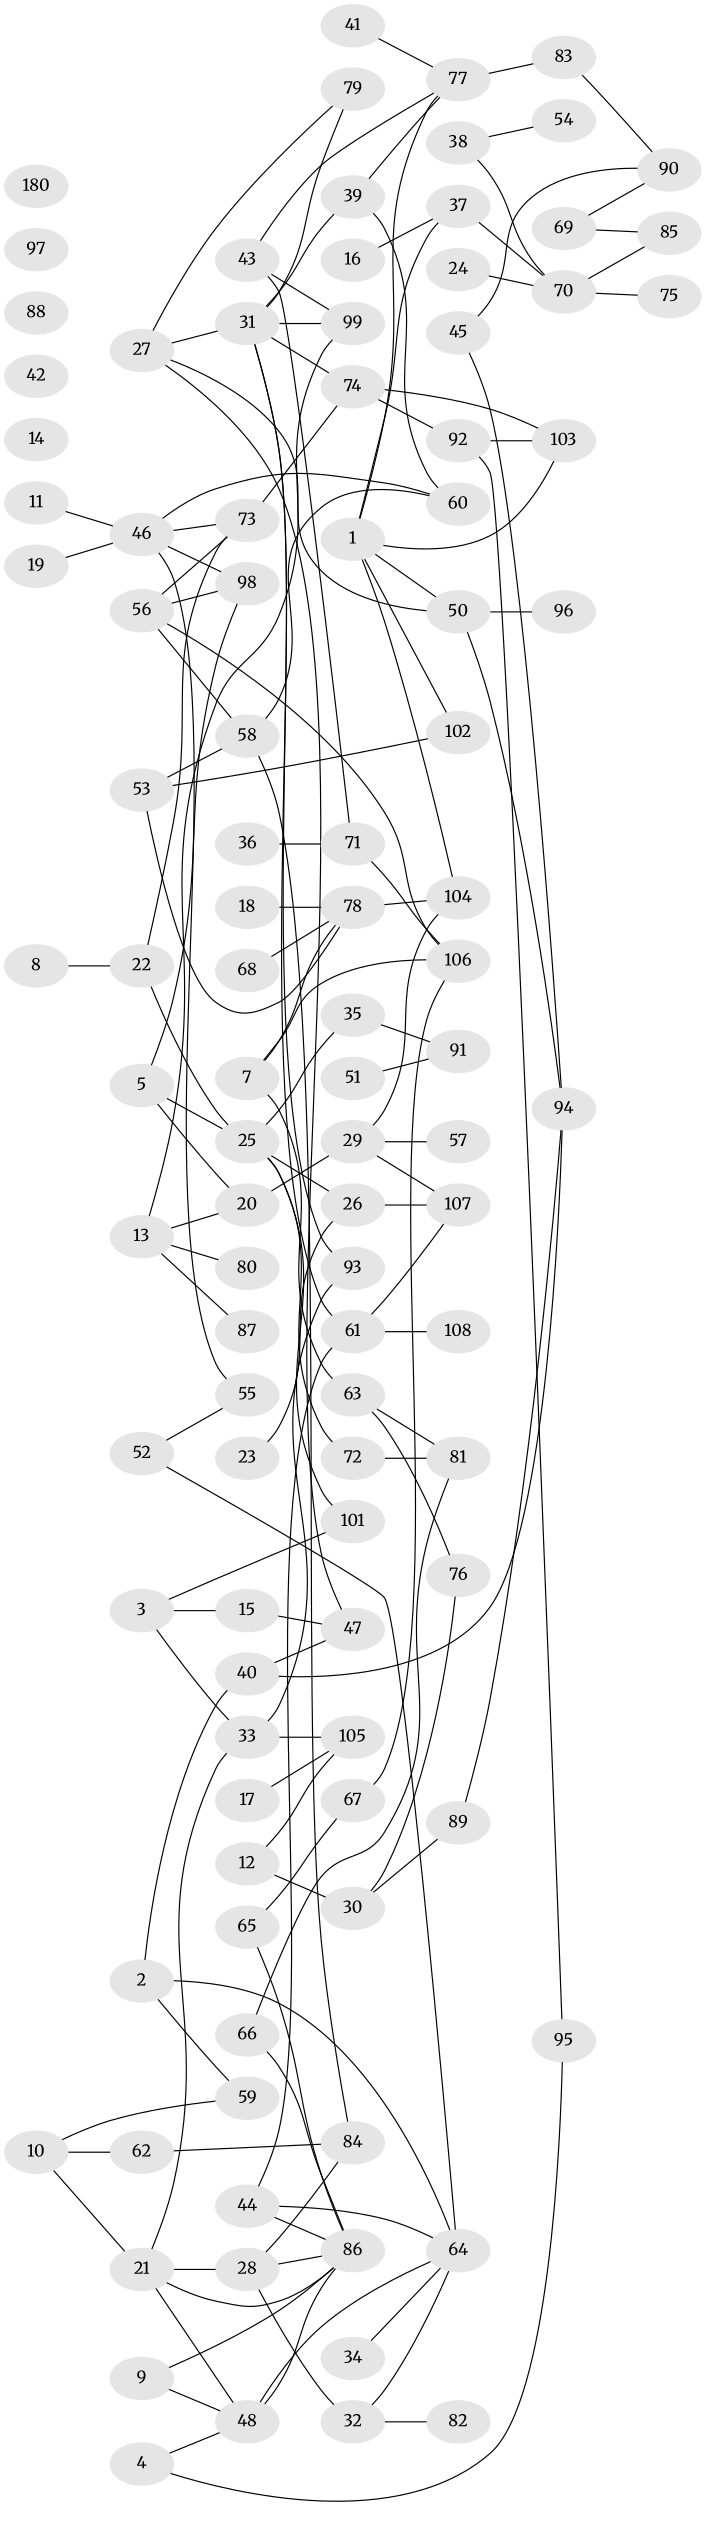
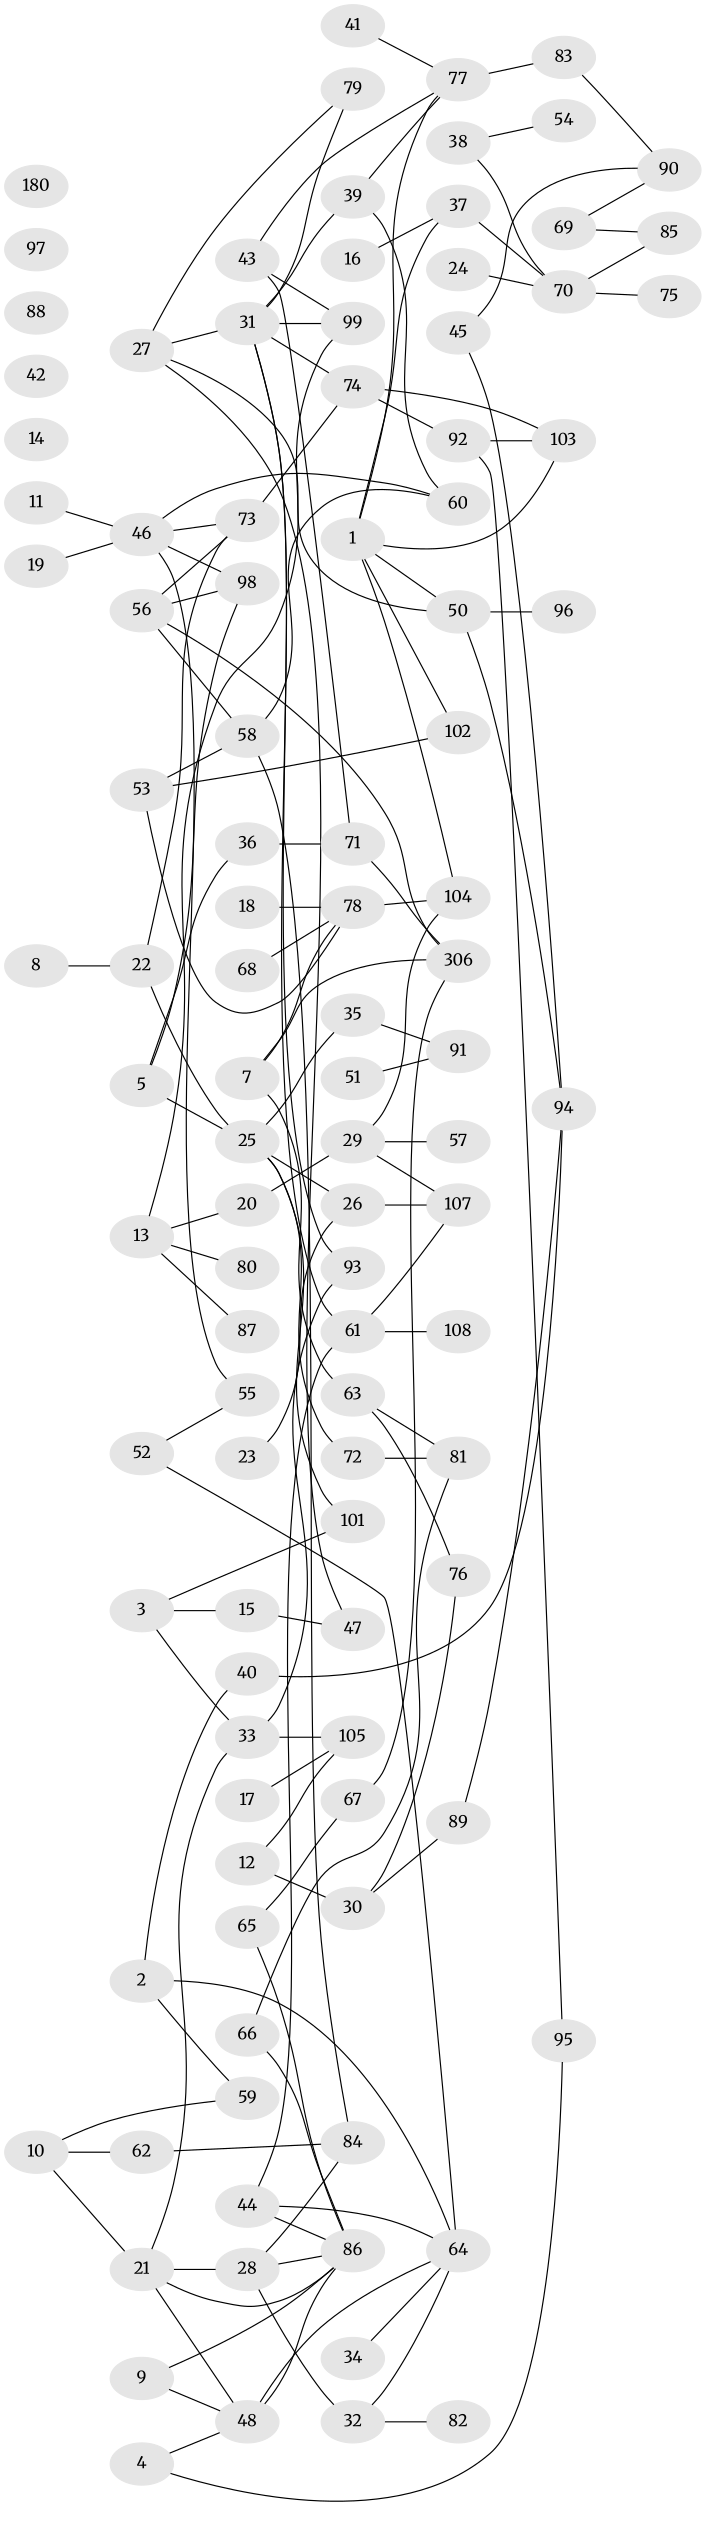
(458, 961) -> (458, 961)
(194, 1149) -> (199, 907)
(300, 1652) -> none
